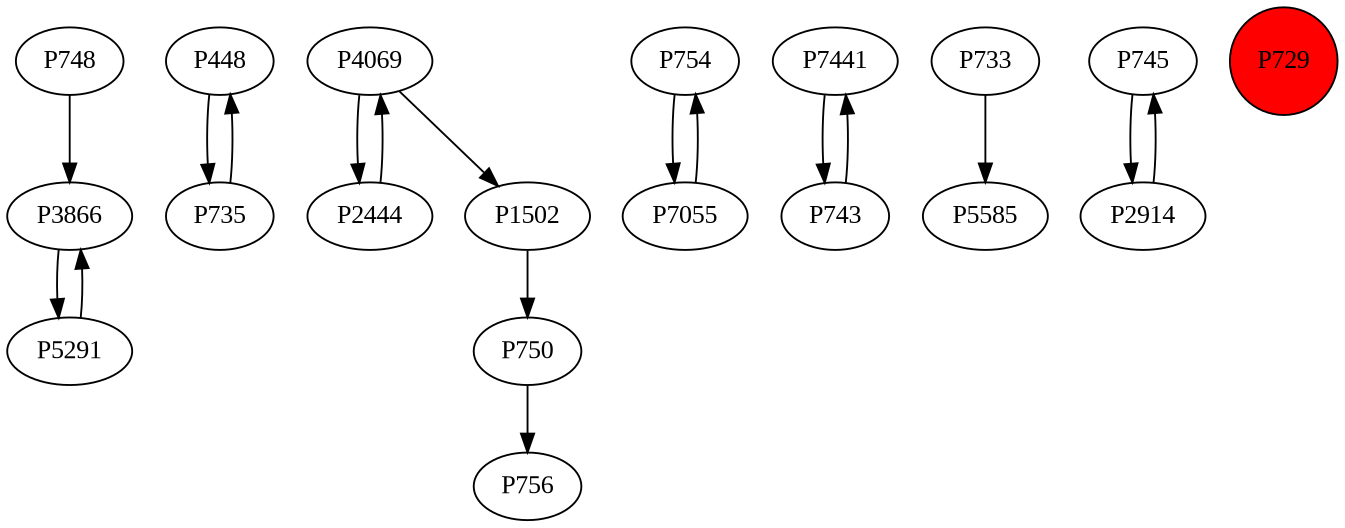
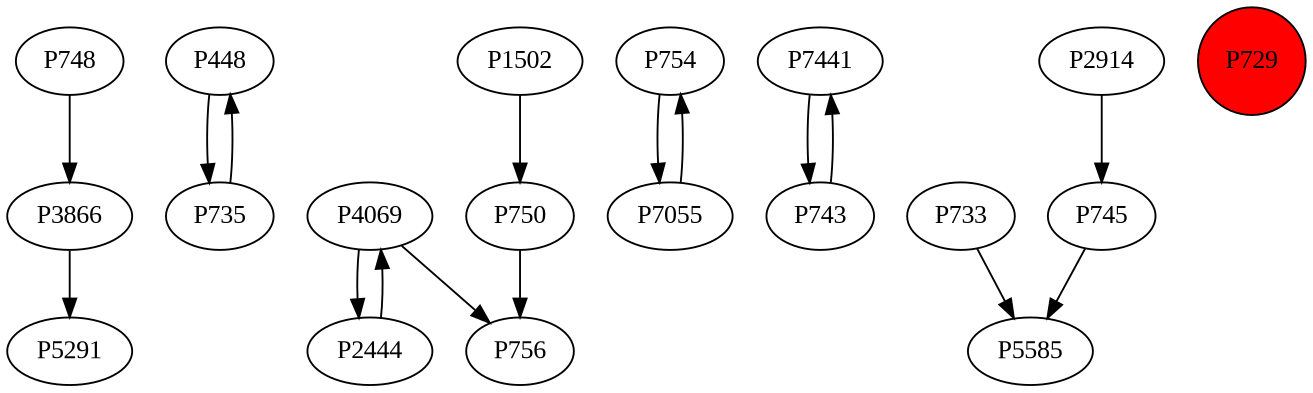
(1130, 129) -> (1071, 275)
(442, 132) -> (438, 278)
(82, 293) -> none
